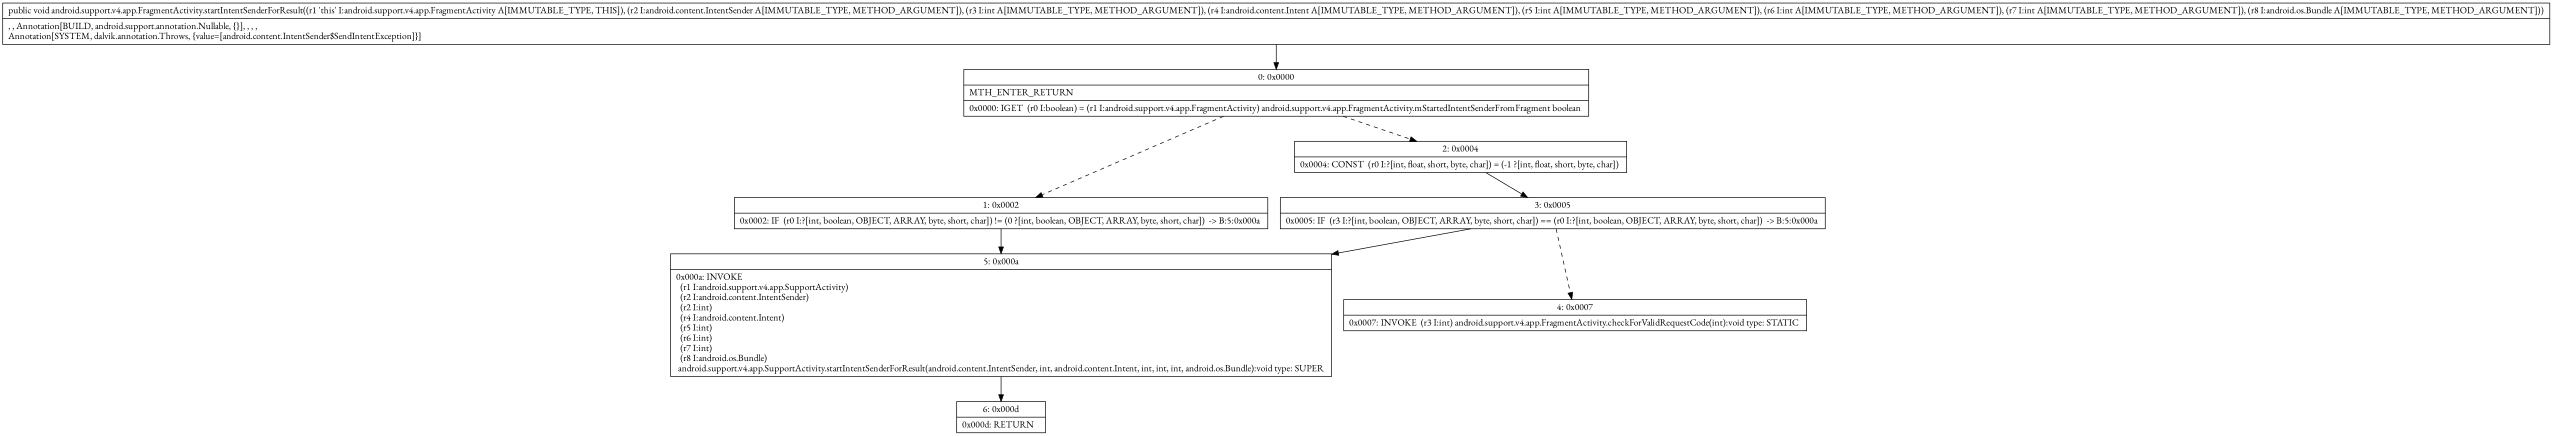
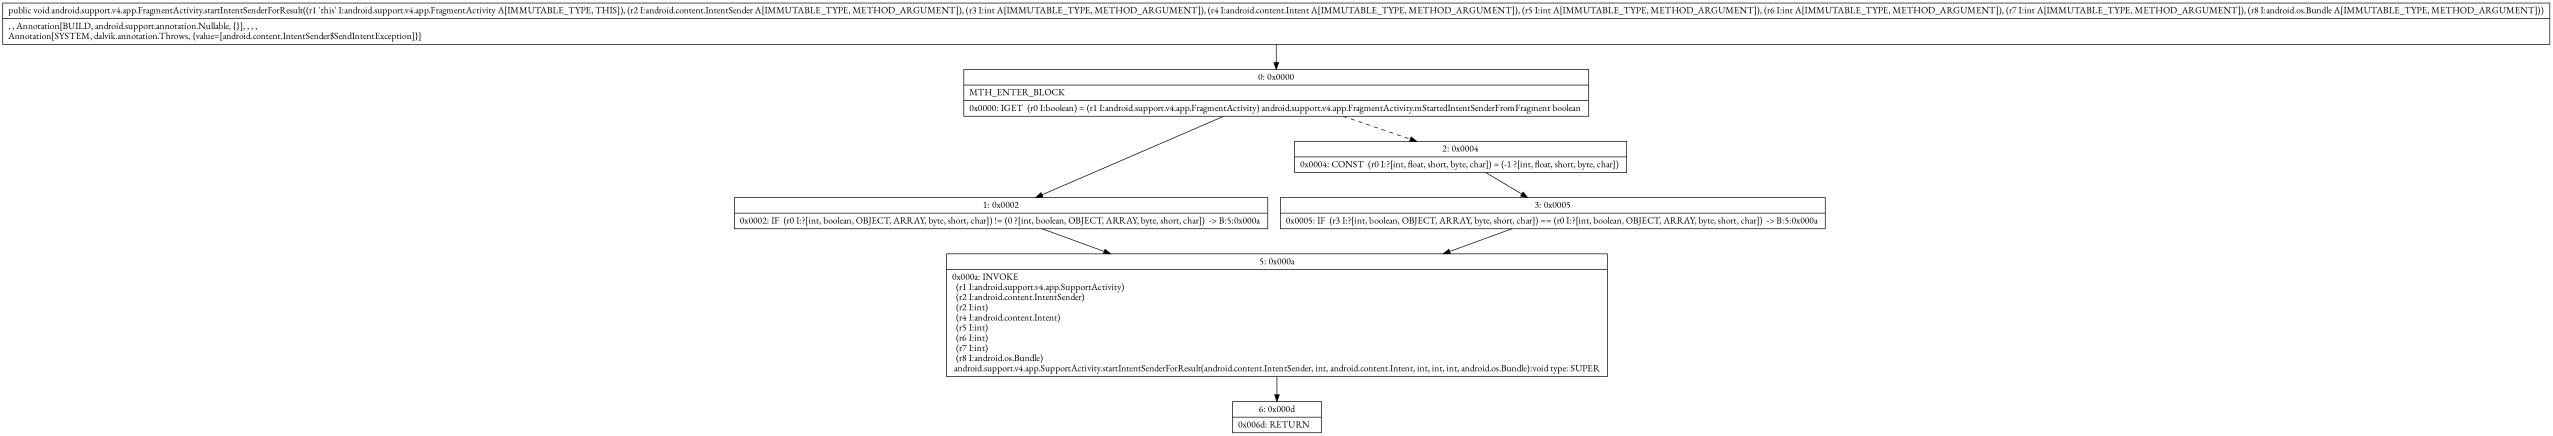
(1021, 93) -> (1017, 93)
(1133, 156) -> (1133, 156)
(1575, 315) -> none
(1001, 425) -> (1277, 425)
